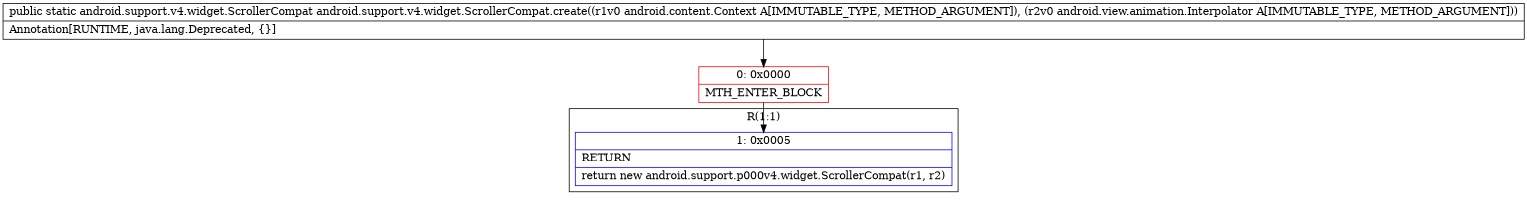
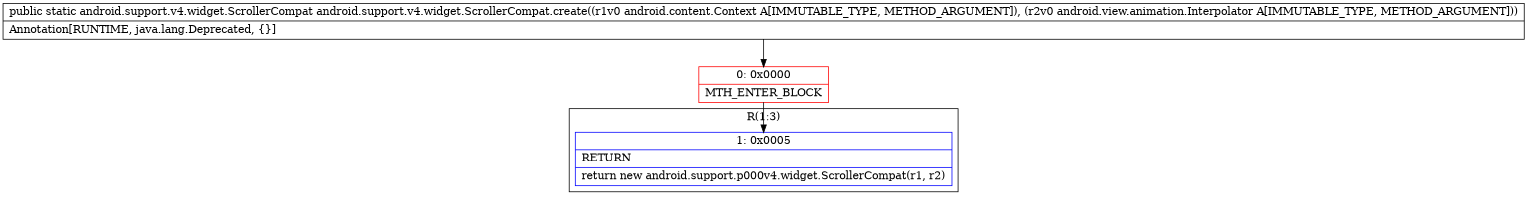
(764, 117) -> (764, 117)
